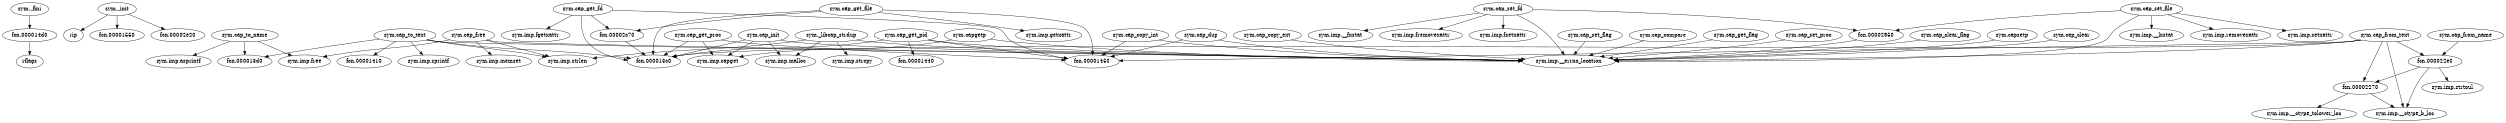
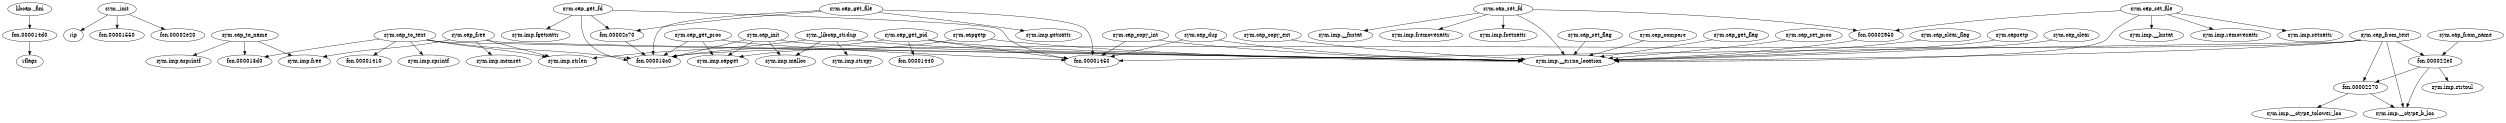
(30, 9) -> (30, 9)
